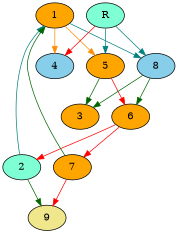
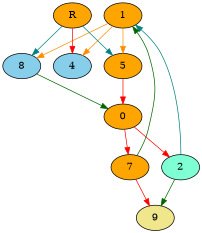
(105, 15) -> (72, 15)
(101, 38) -> (77, 38)
(80, 117) -> none
(131, 117) -> (123, 117)
